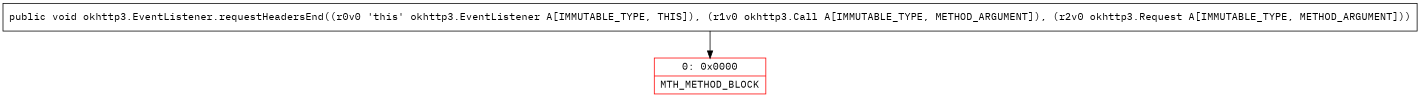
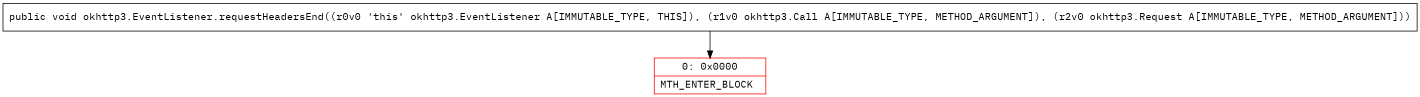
(710, 85) -> (707, 85)
